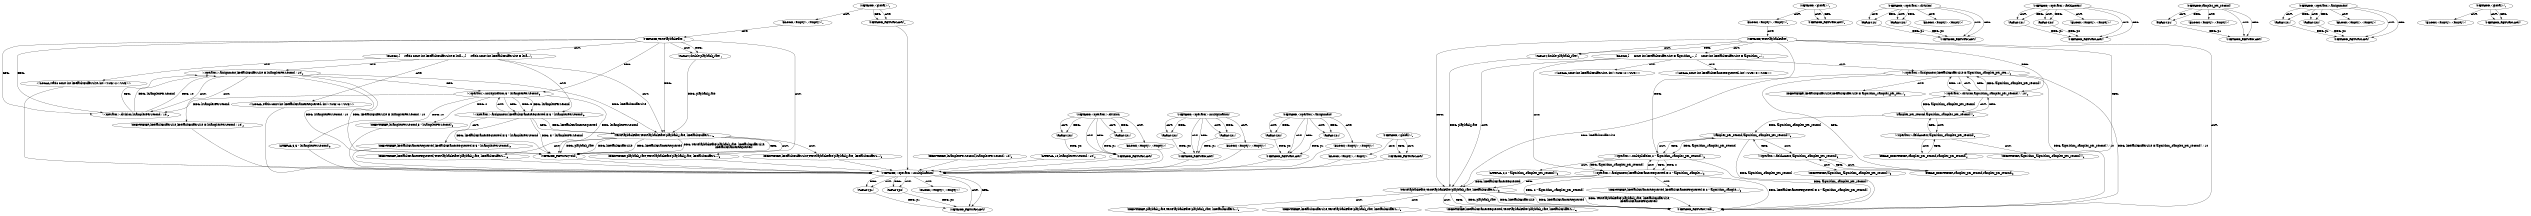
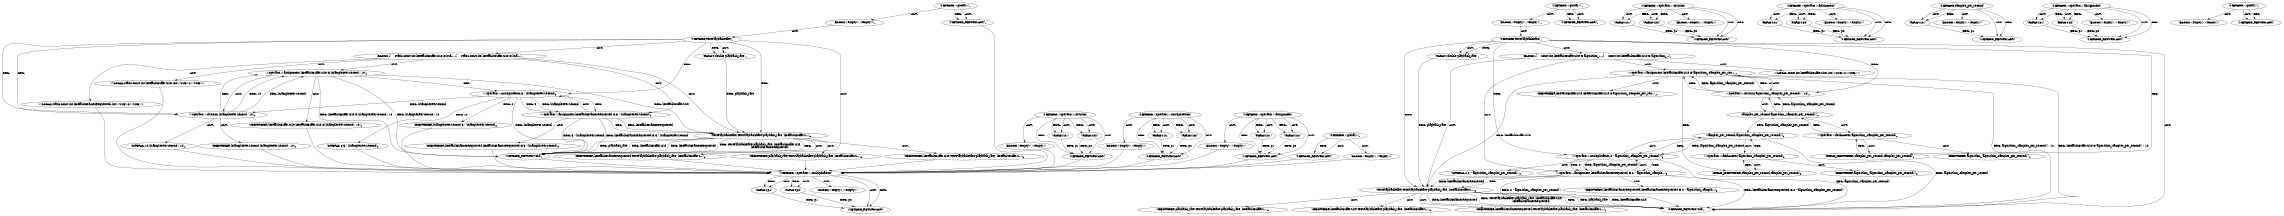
(1723, 73) -> none
none -> (191, 130)
none -> (225, 133)
